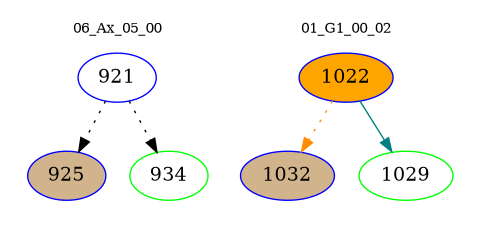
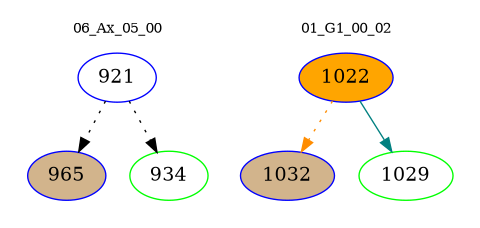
(67, 176) -> (67, 176)
